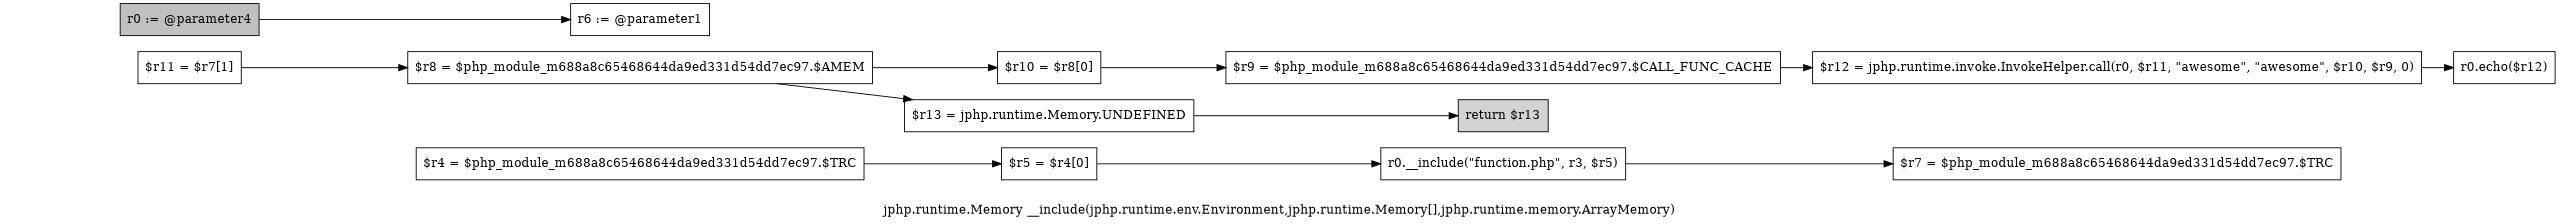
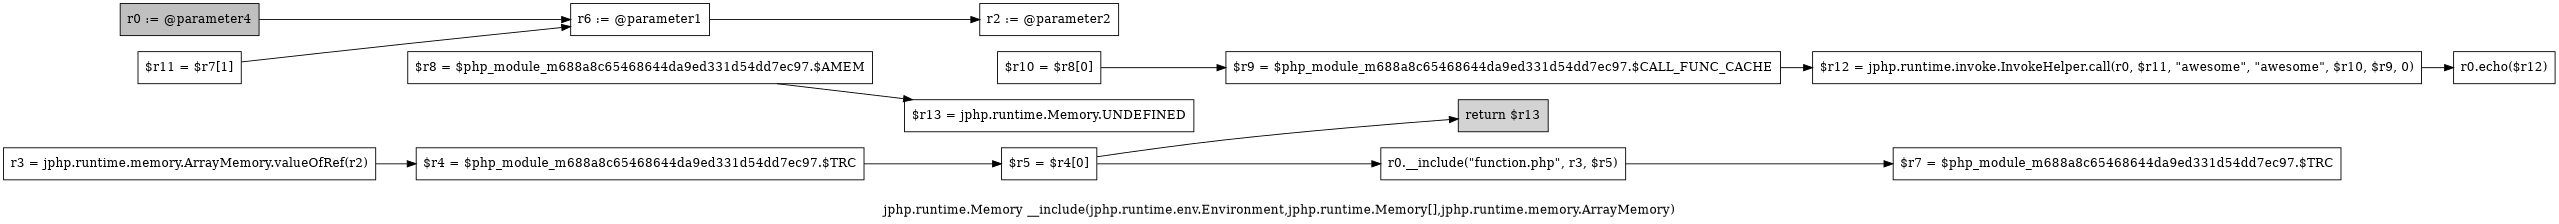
none -> (1049, 20)
(320, 68) -> (401, 44)
(931, 68) -> none
(1321, 116) -> (1273, 135)
none -> (190, 164)
